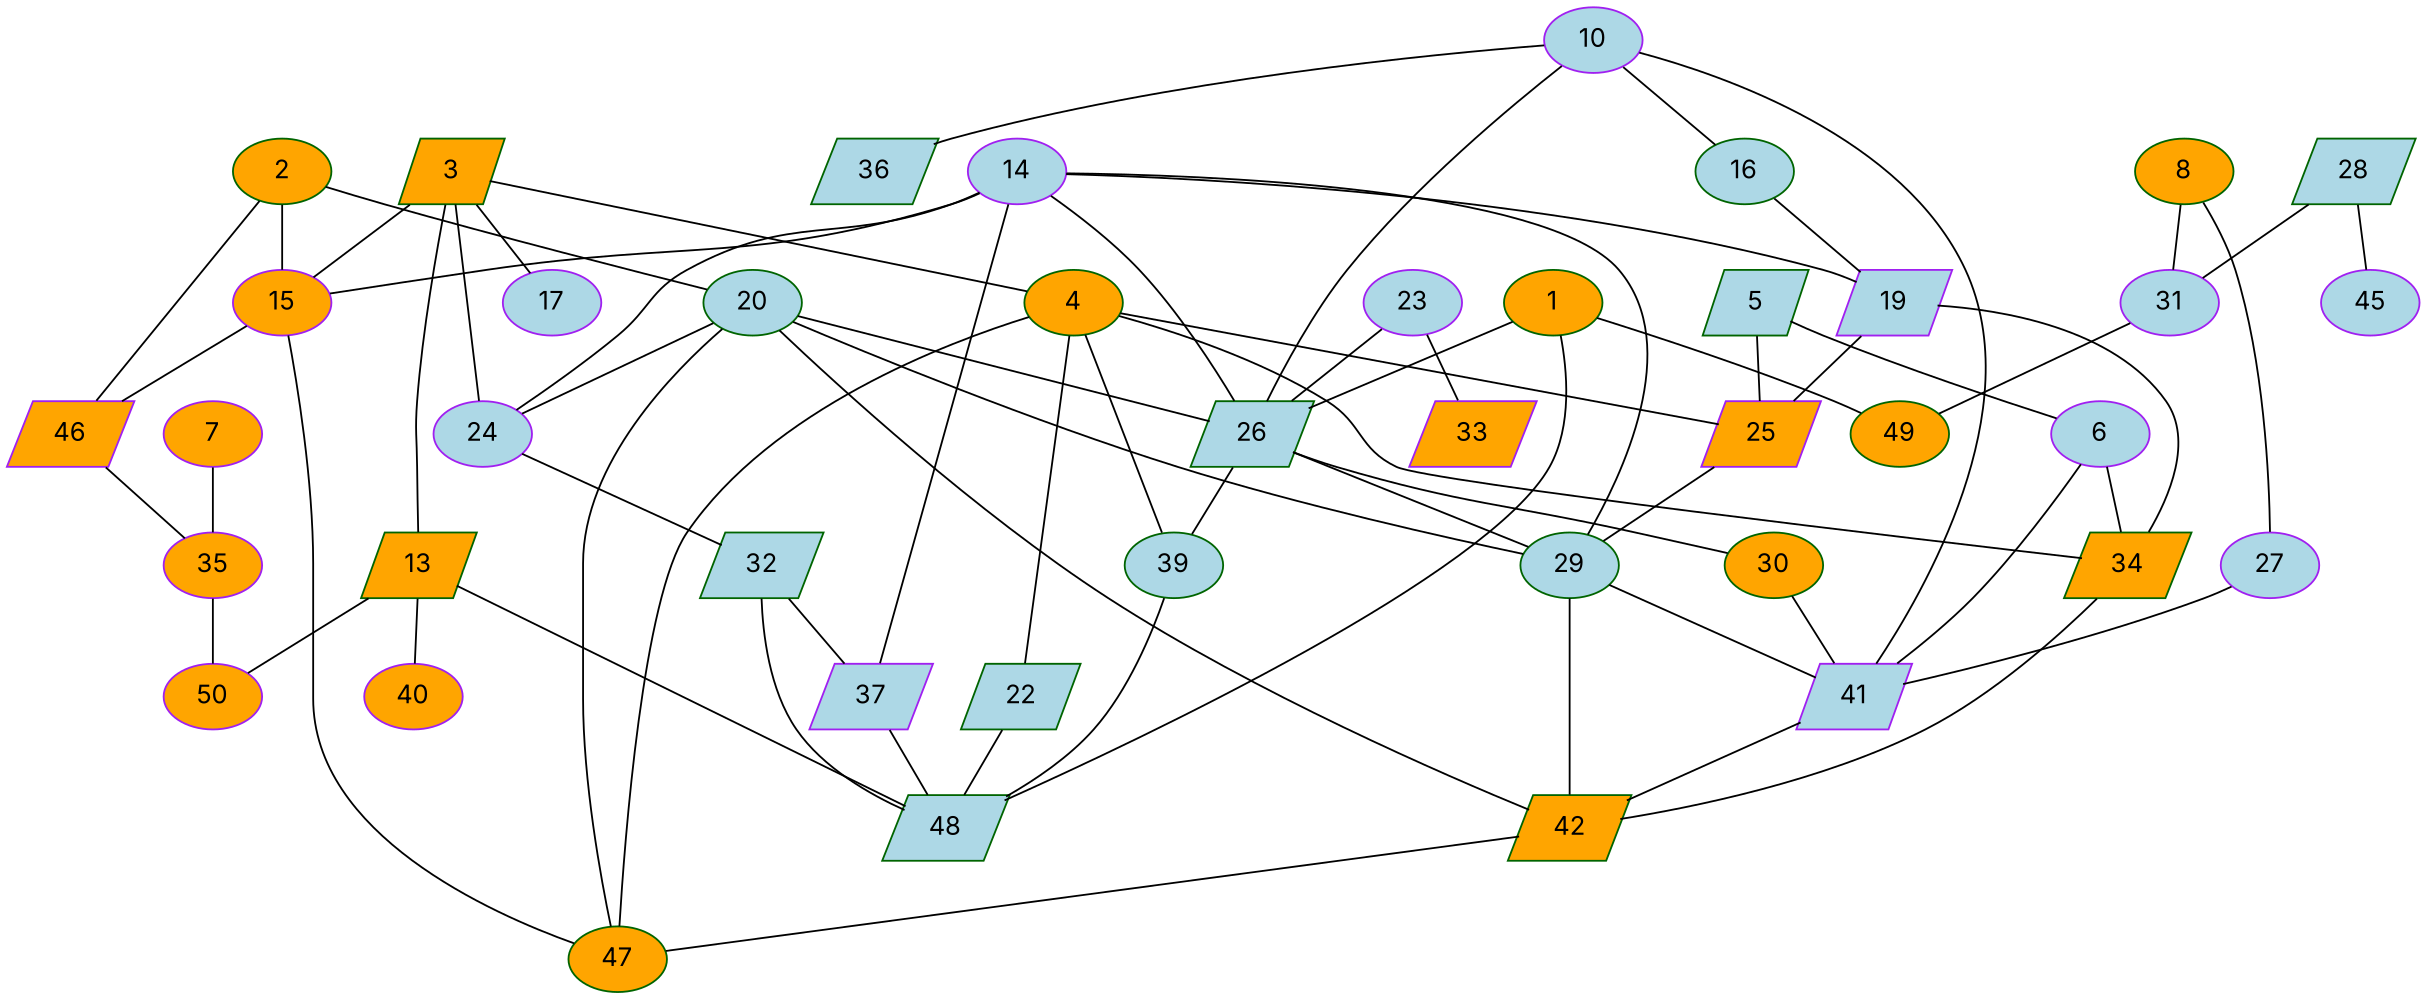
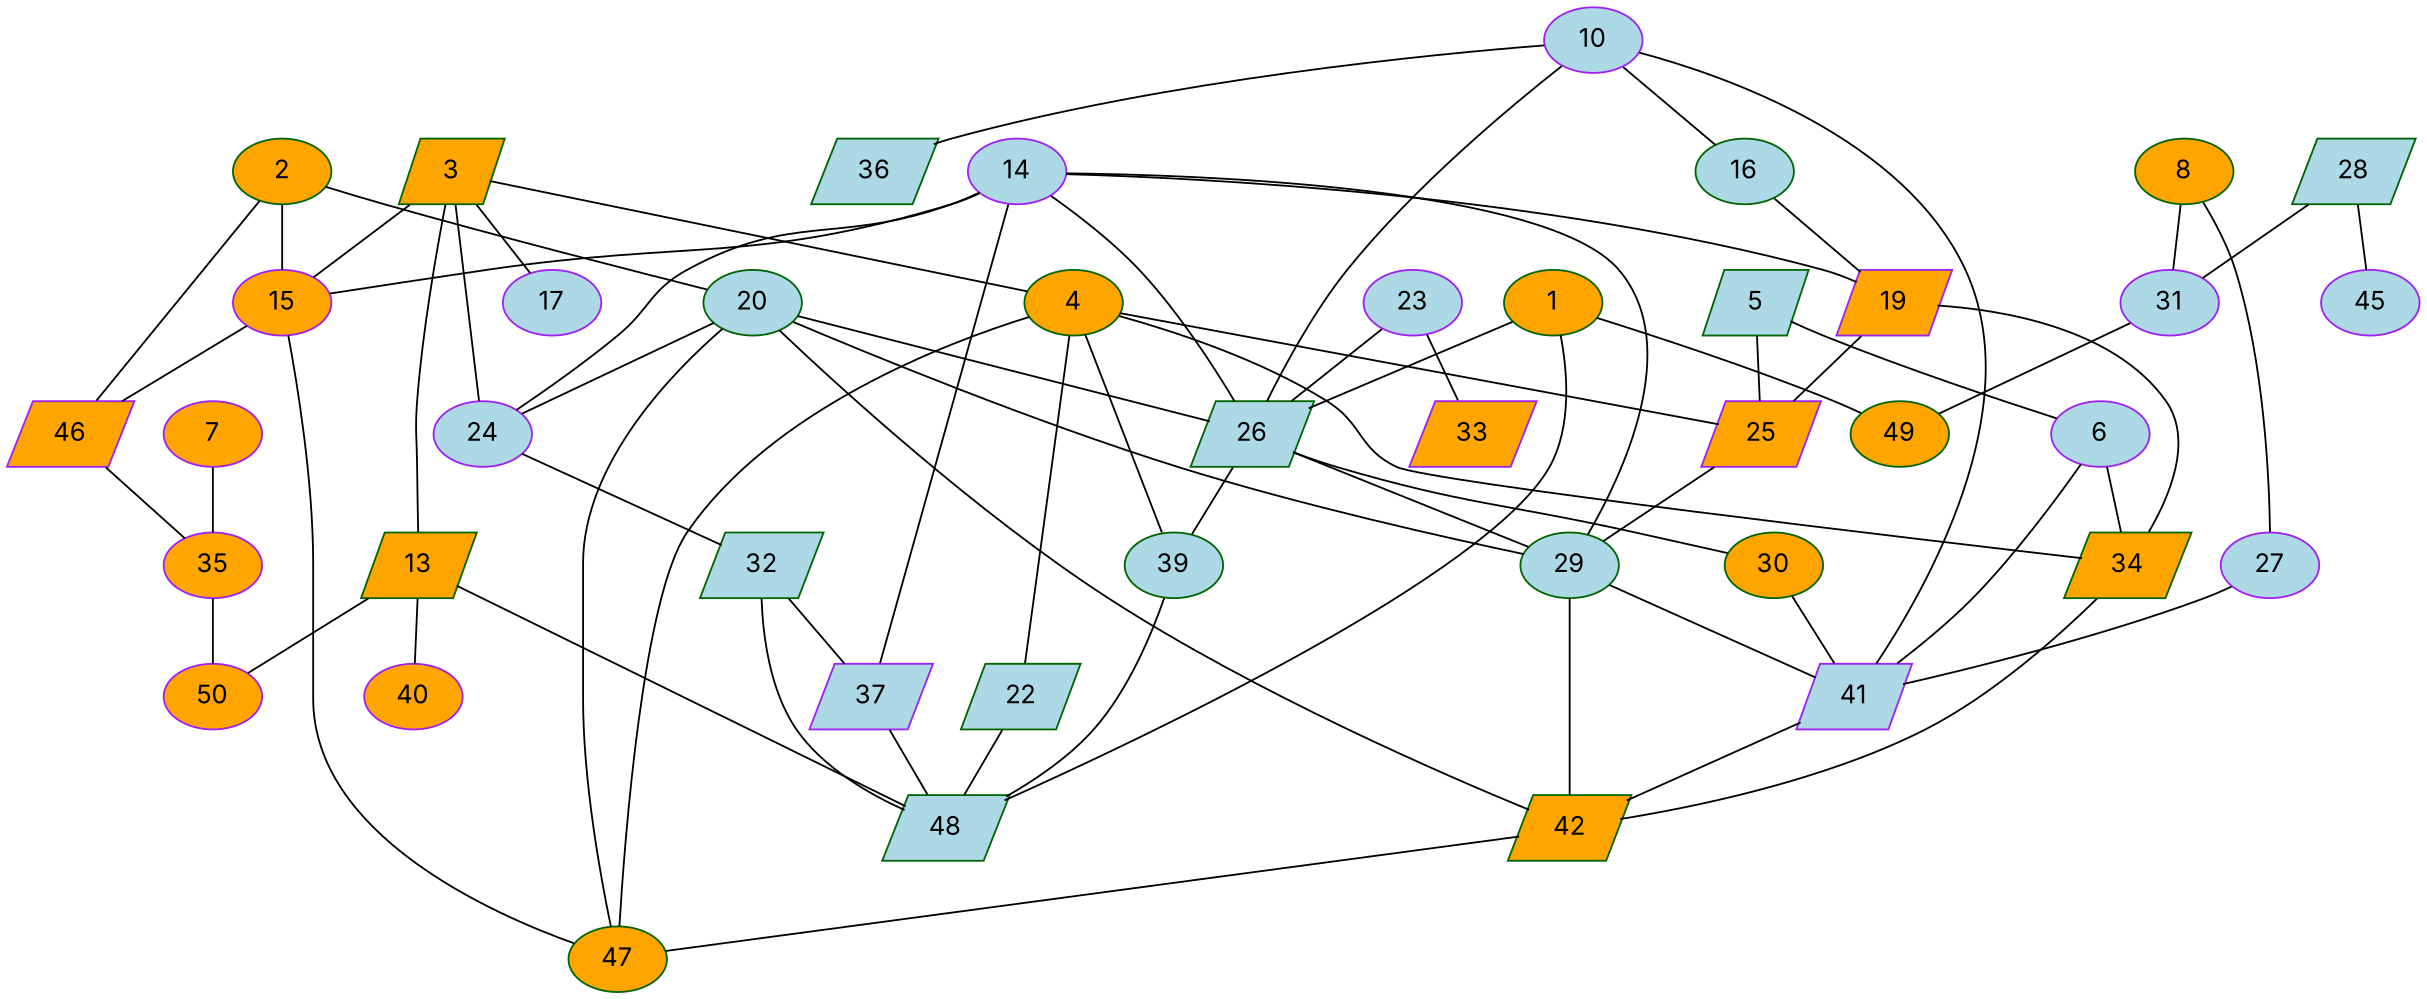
(1894, 303) -> (1894, 303)
